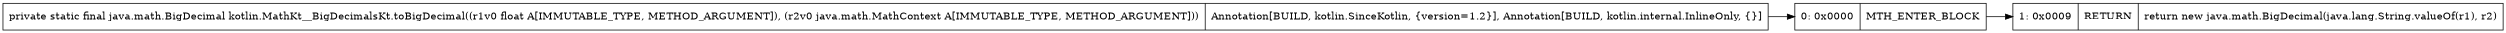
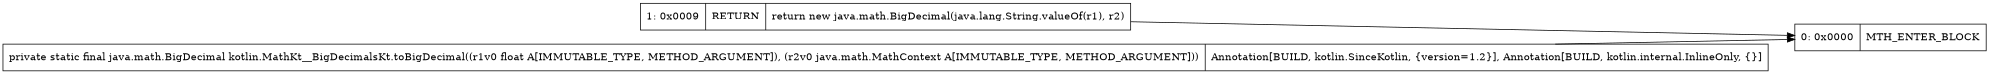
(1996, 17) -> (1459, 29)
